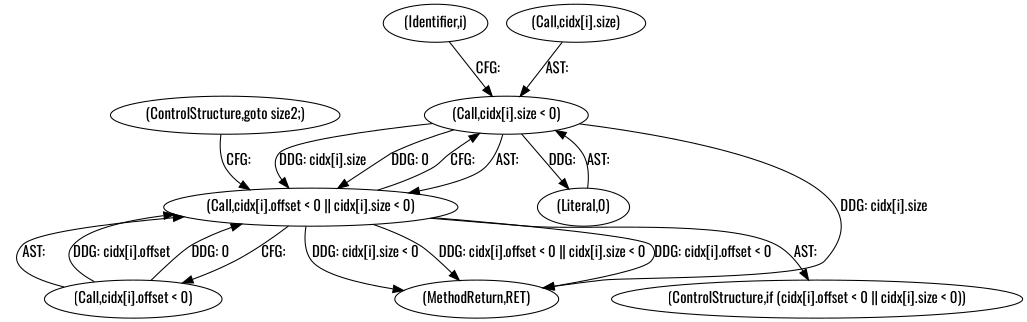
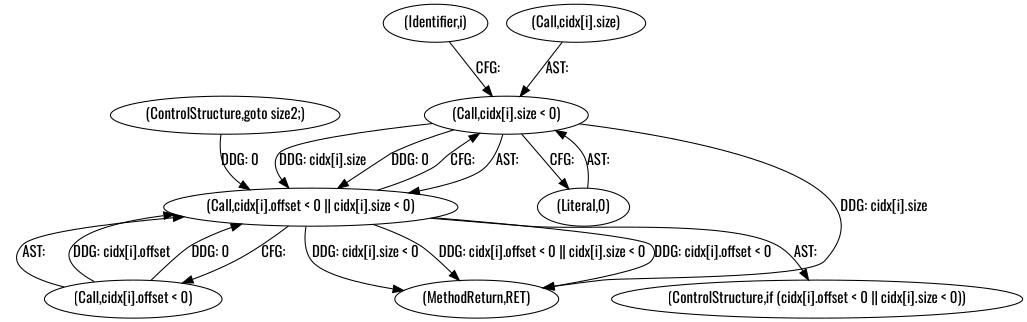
(241, 161) -> (241, 161)
(564, 161) -> (564, 161)
